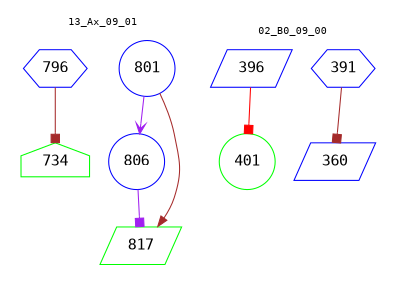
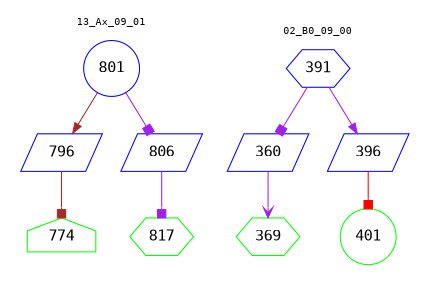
(55, 68) -> (62, 153)
none -> (340, 106)
(142, 110) -> (135, 109)
(339, 110) -> (296, 106)
(178, 156) -> (88, 109)
(55, 162) -> (62, 237)
(137, 162) -> (162, 153)
none -> (268, 237)
(141, 246) -> (162, 237)
